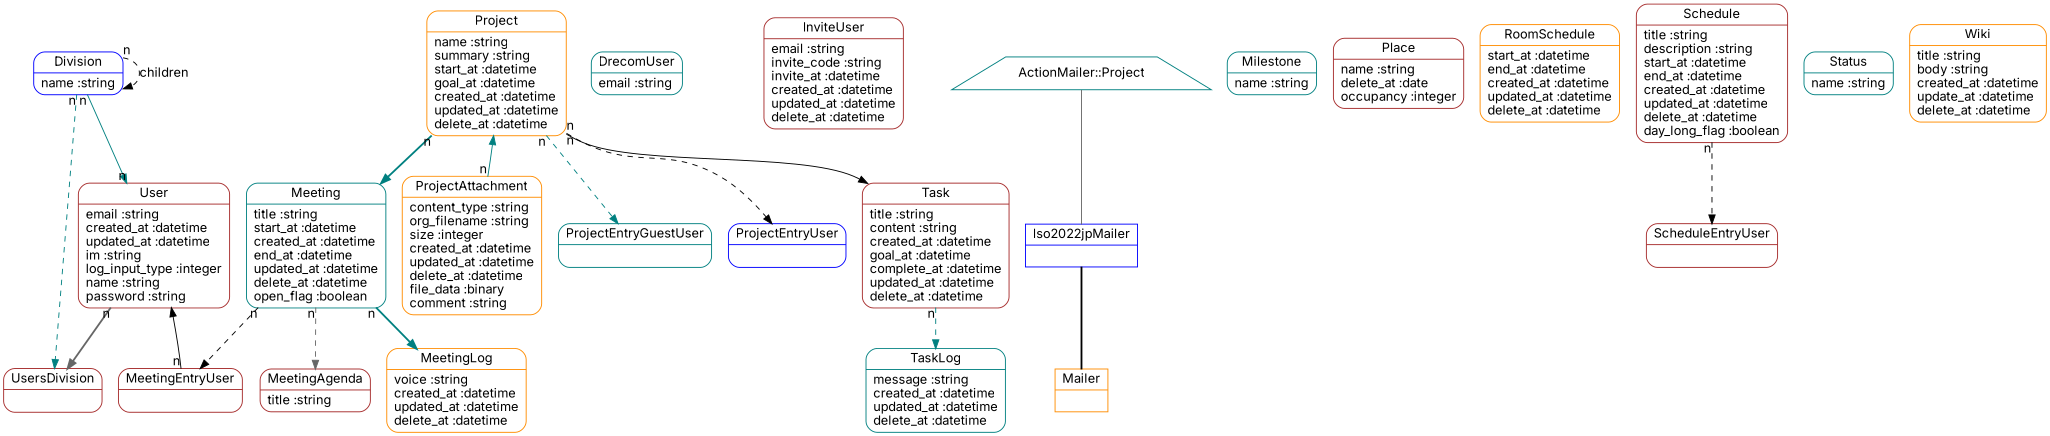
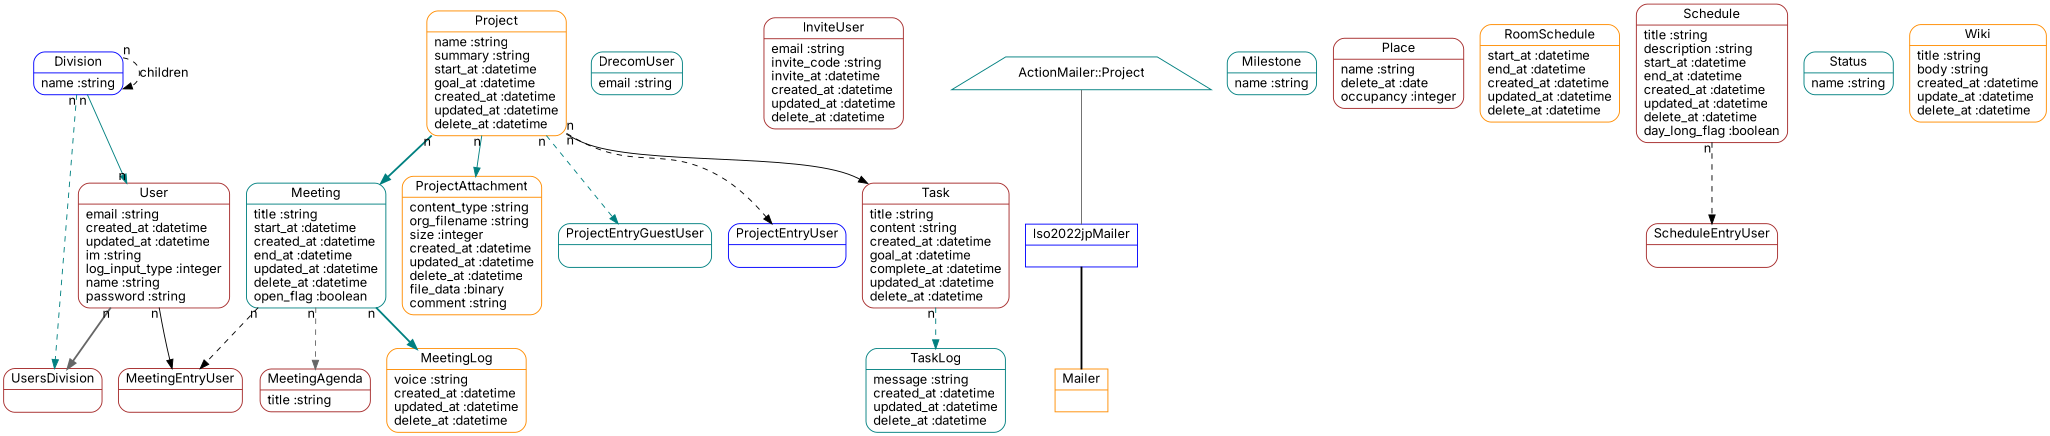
(490, 161) -> (479, 151)
(178, 343) -> (164, 334)
